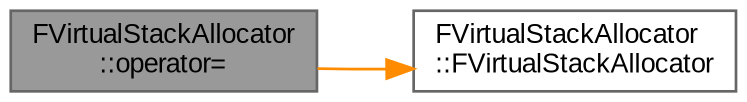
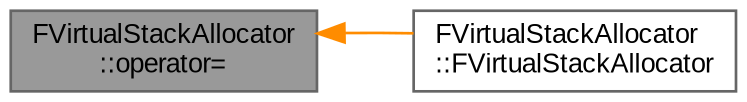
(352, 69) -> (379, 33)
